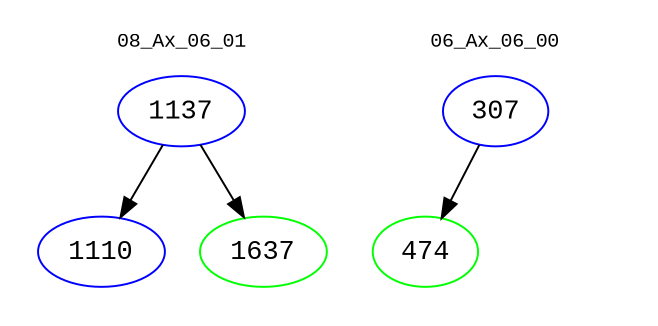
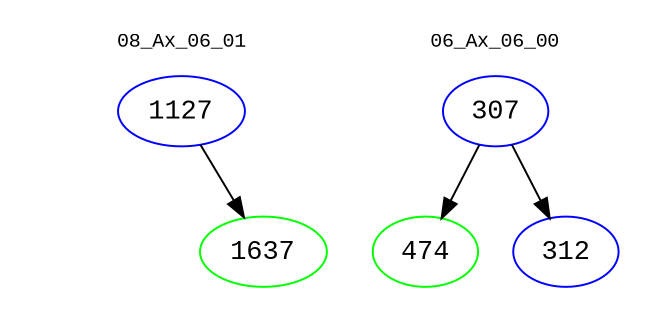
(181, 111) -> (181, 111)
(101, 252) -> none
none -> (566, 252)
